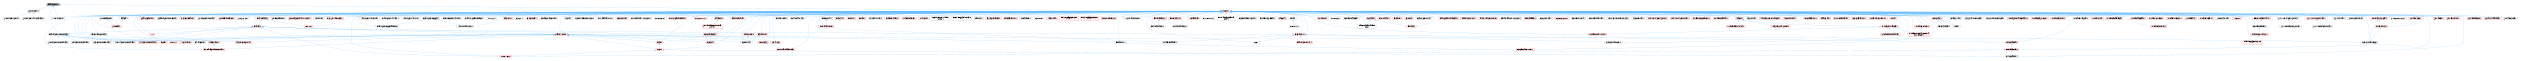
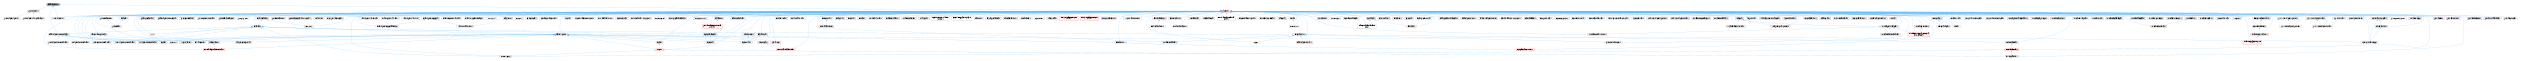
(1209, 18) -> (1209, 18)
